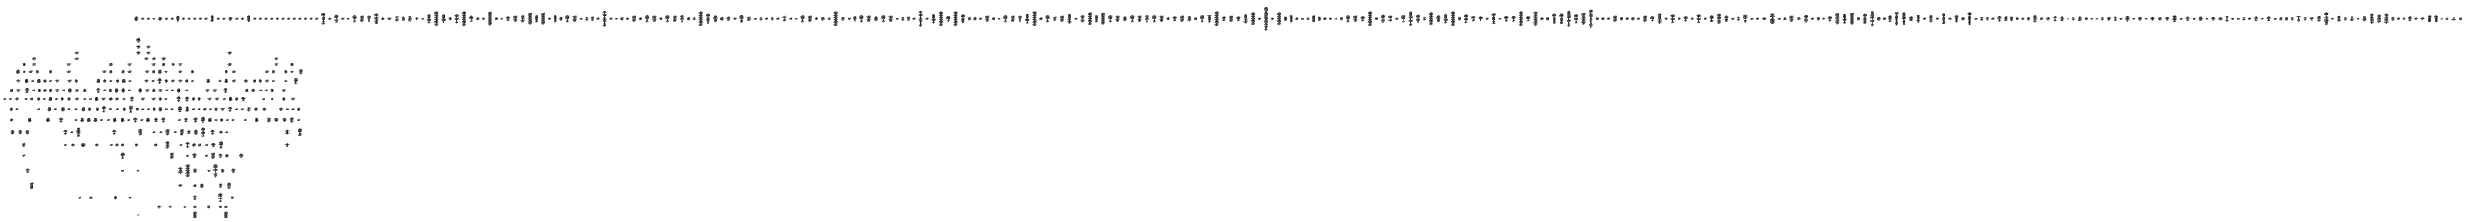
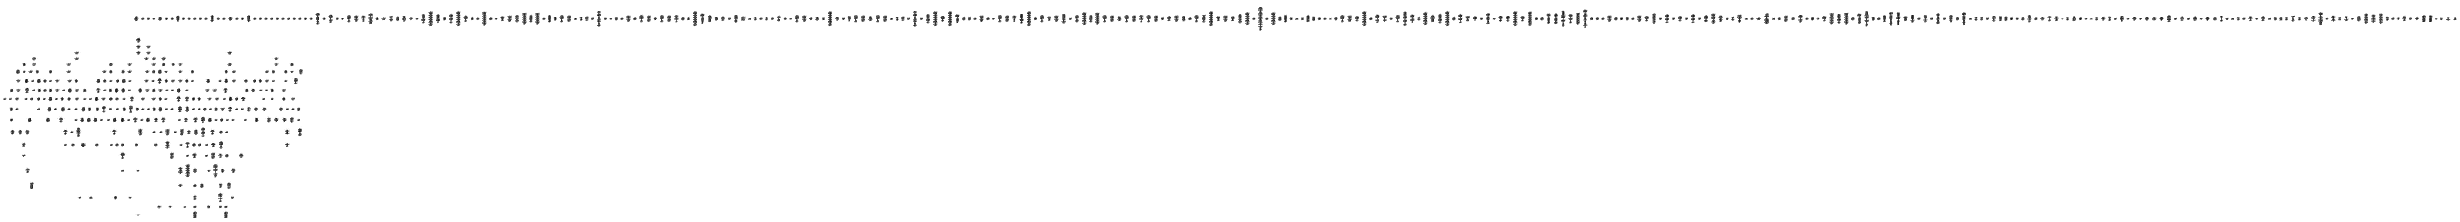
(311, 19) -> none
